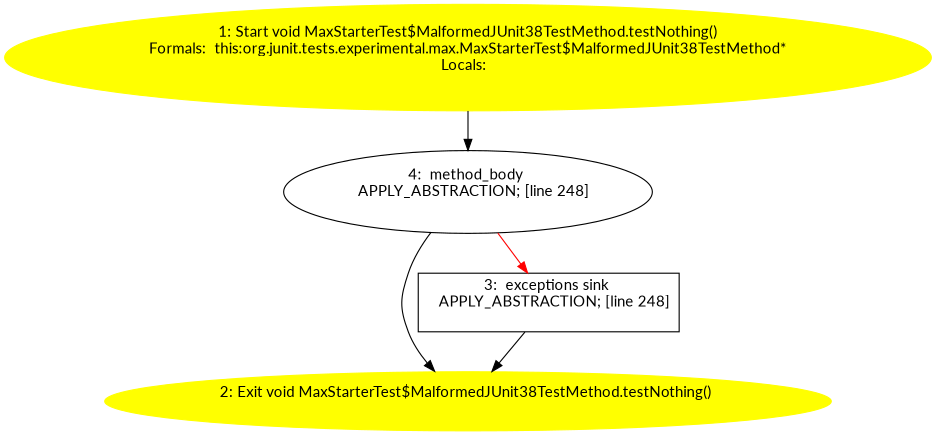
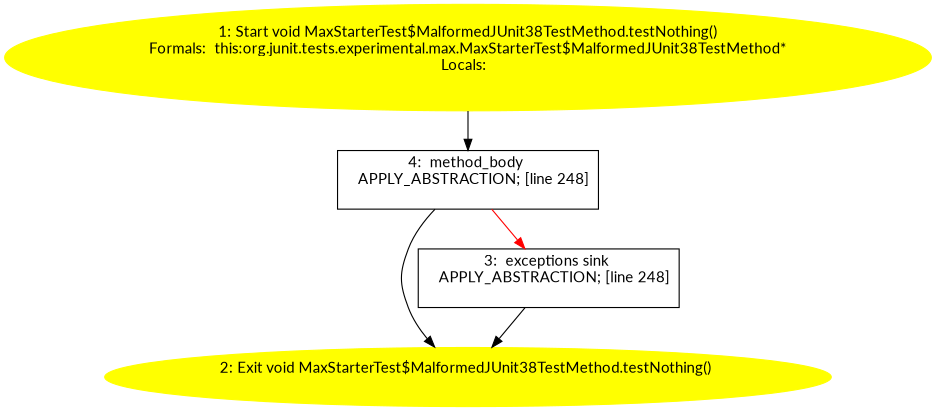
(468, 192) -> (468, 180)
